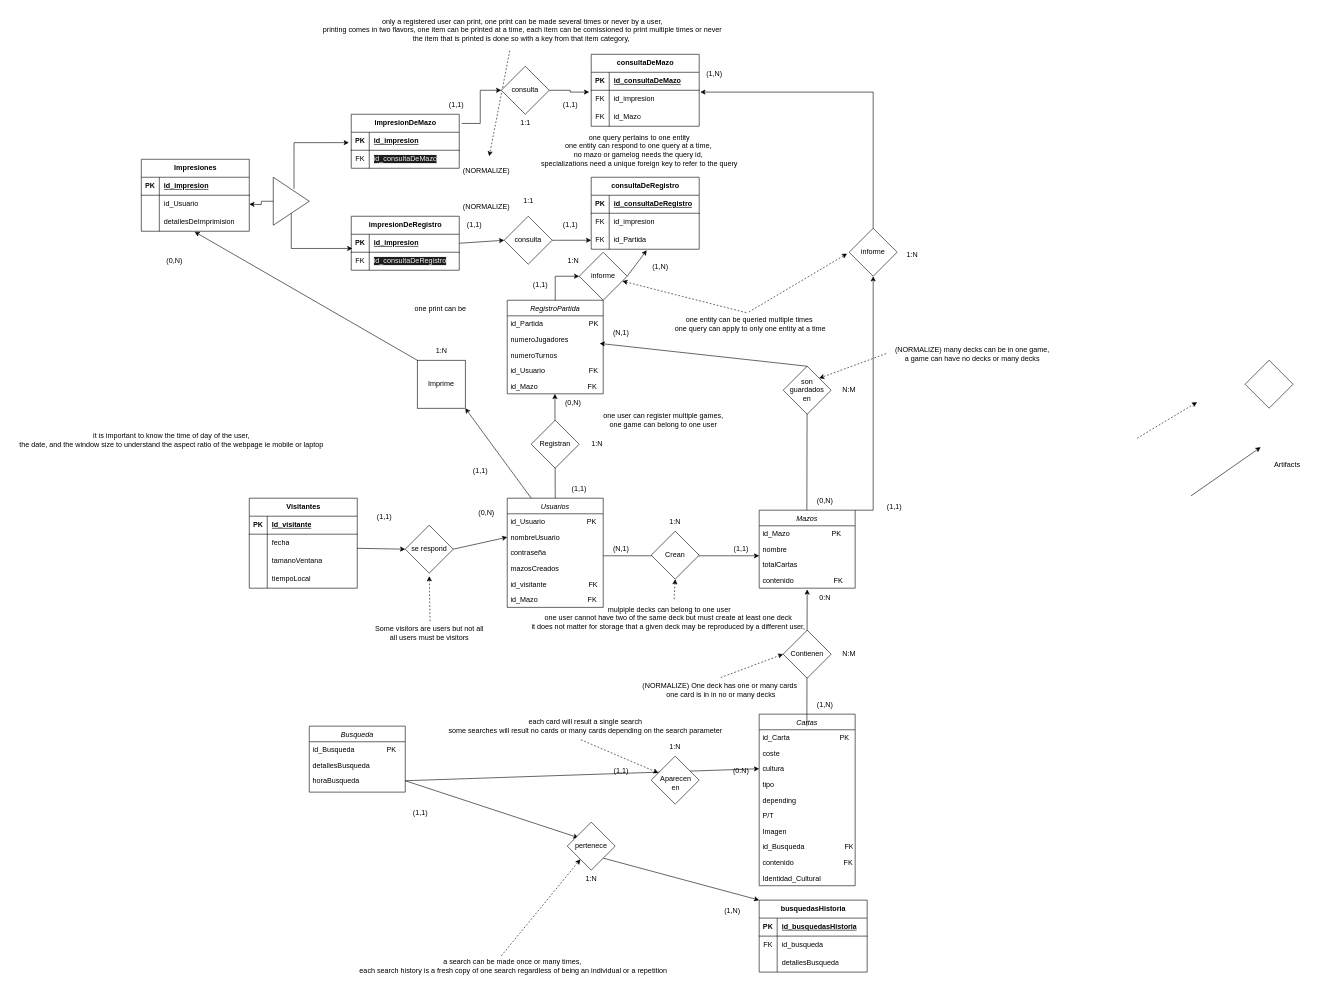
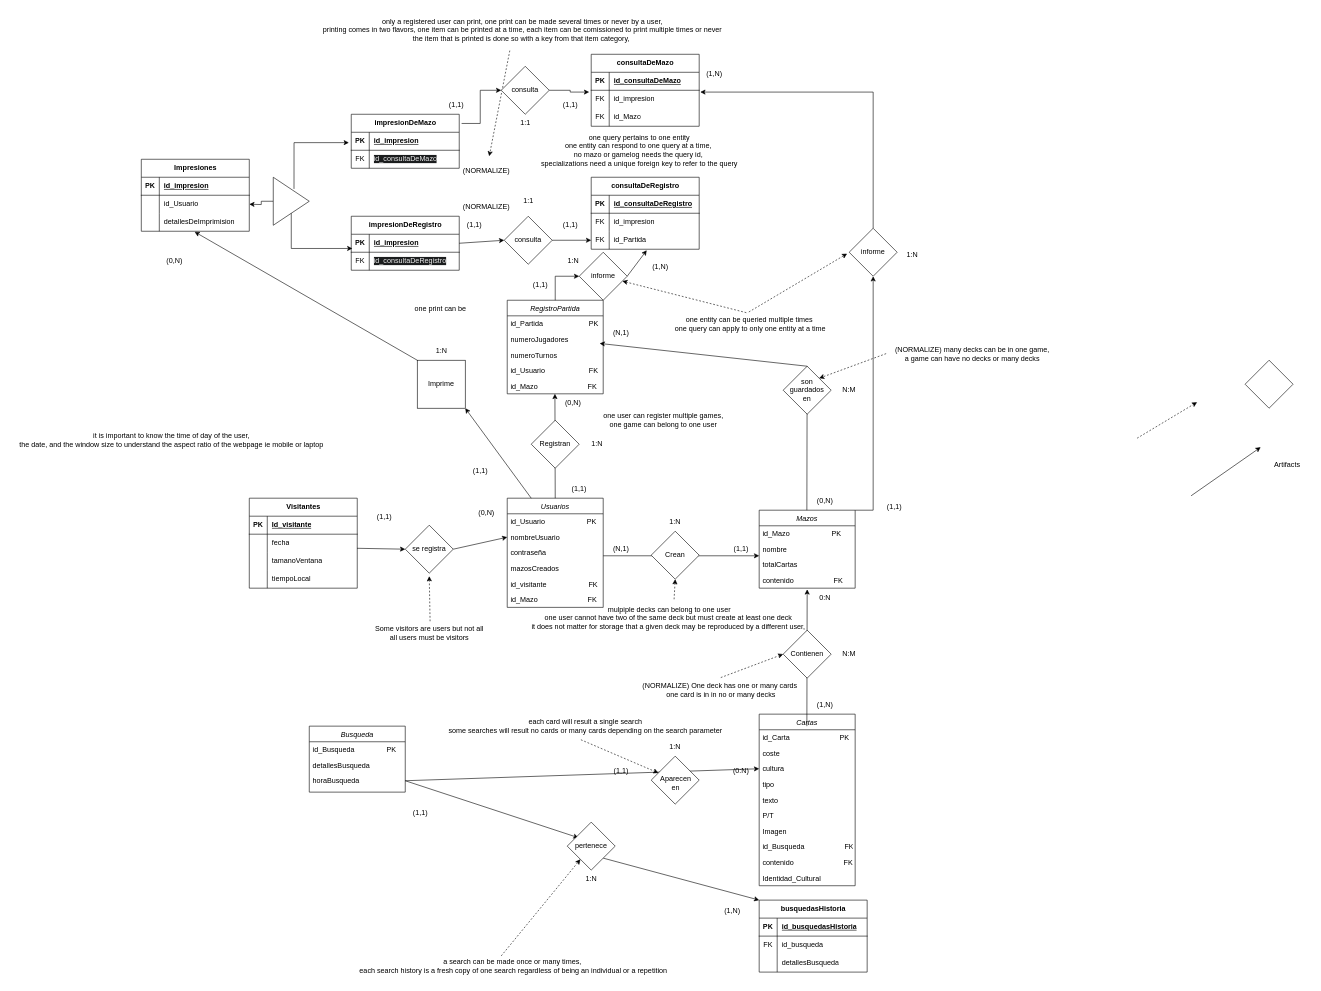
(429, 549) -> (429, 549)
(780, 800) -> (773, 800)
